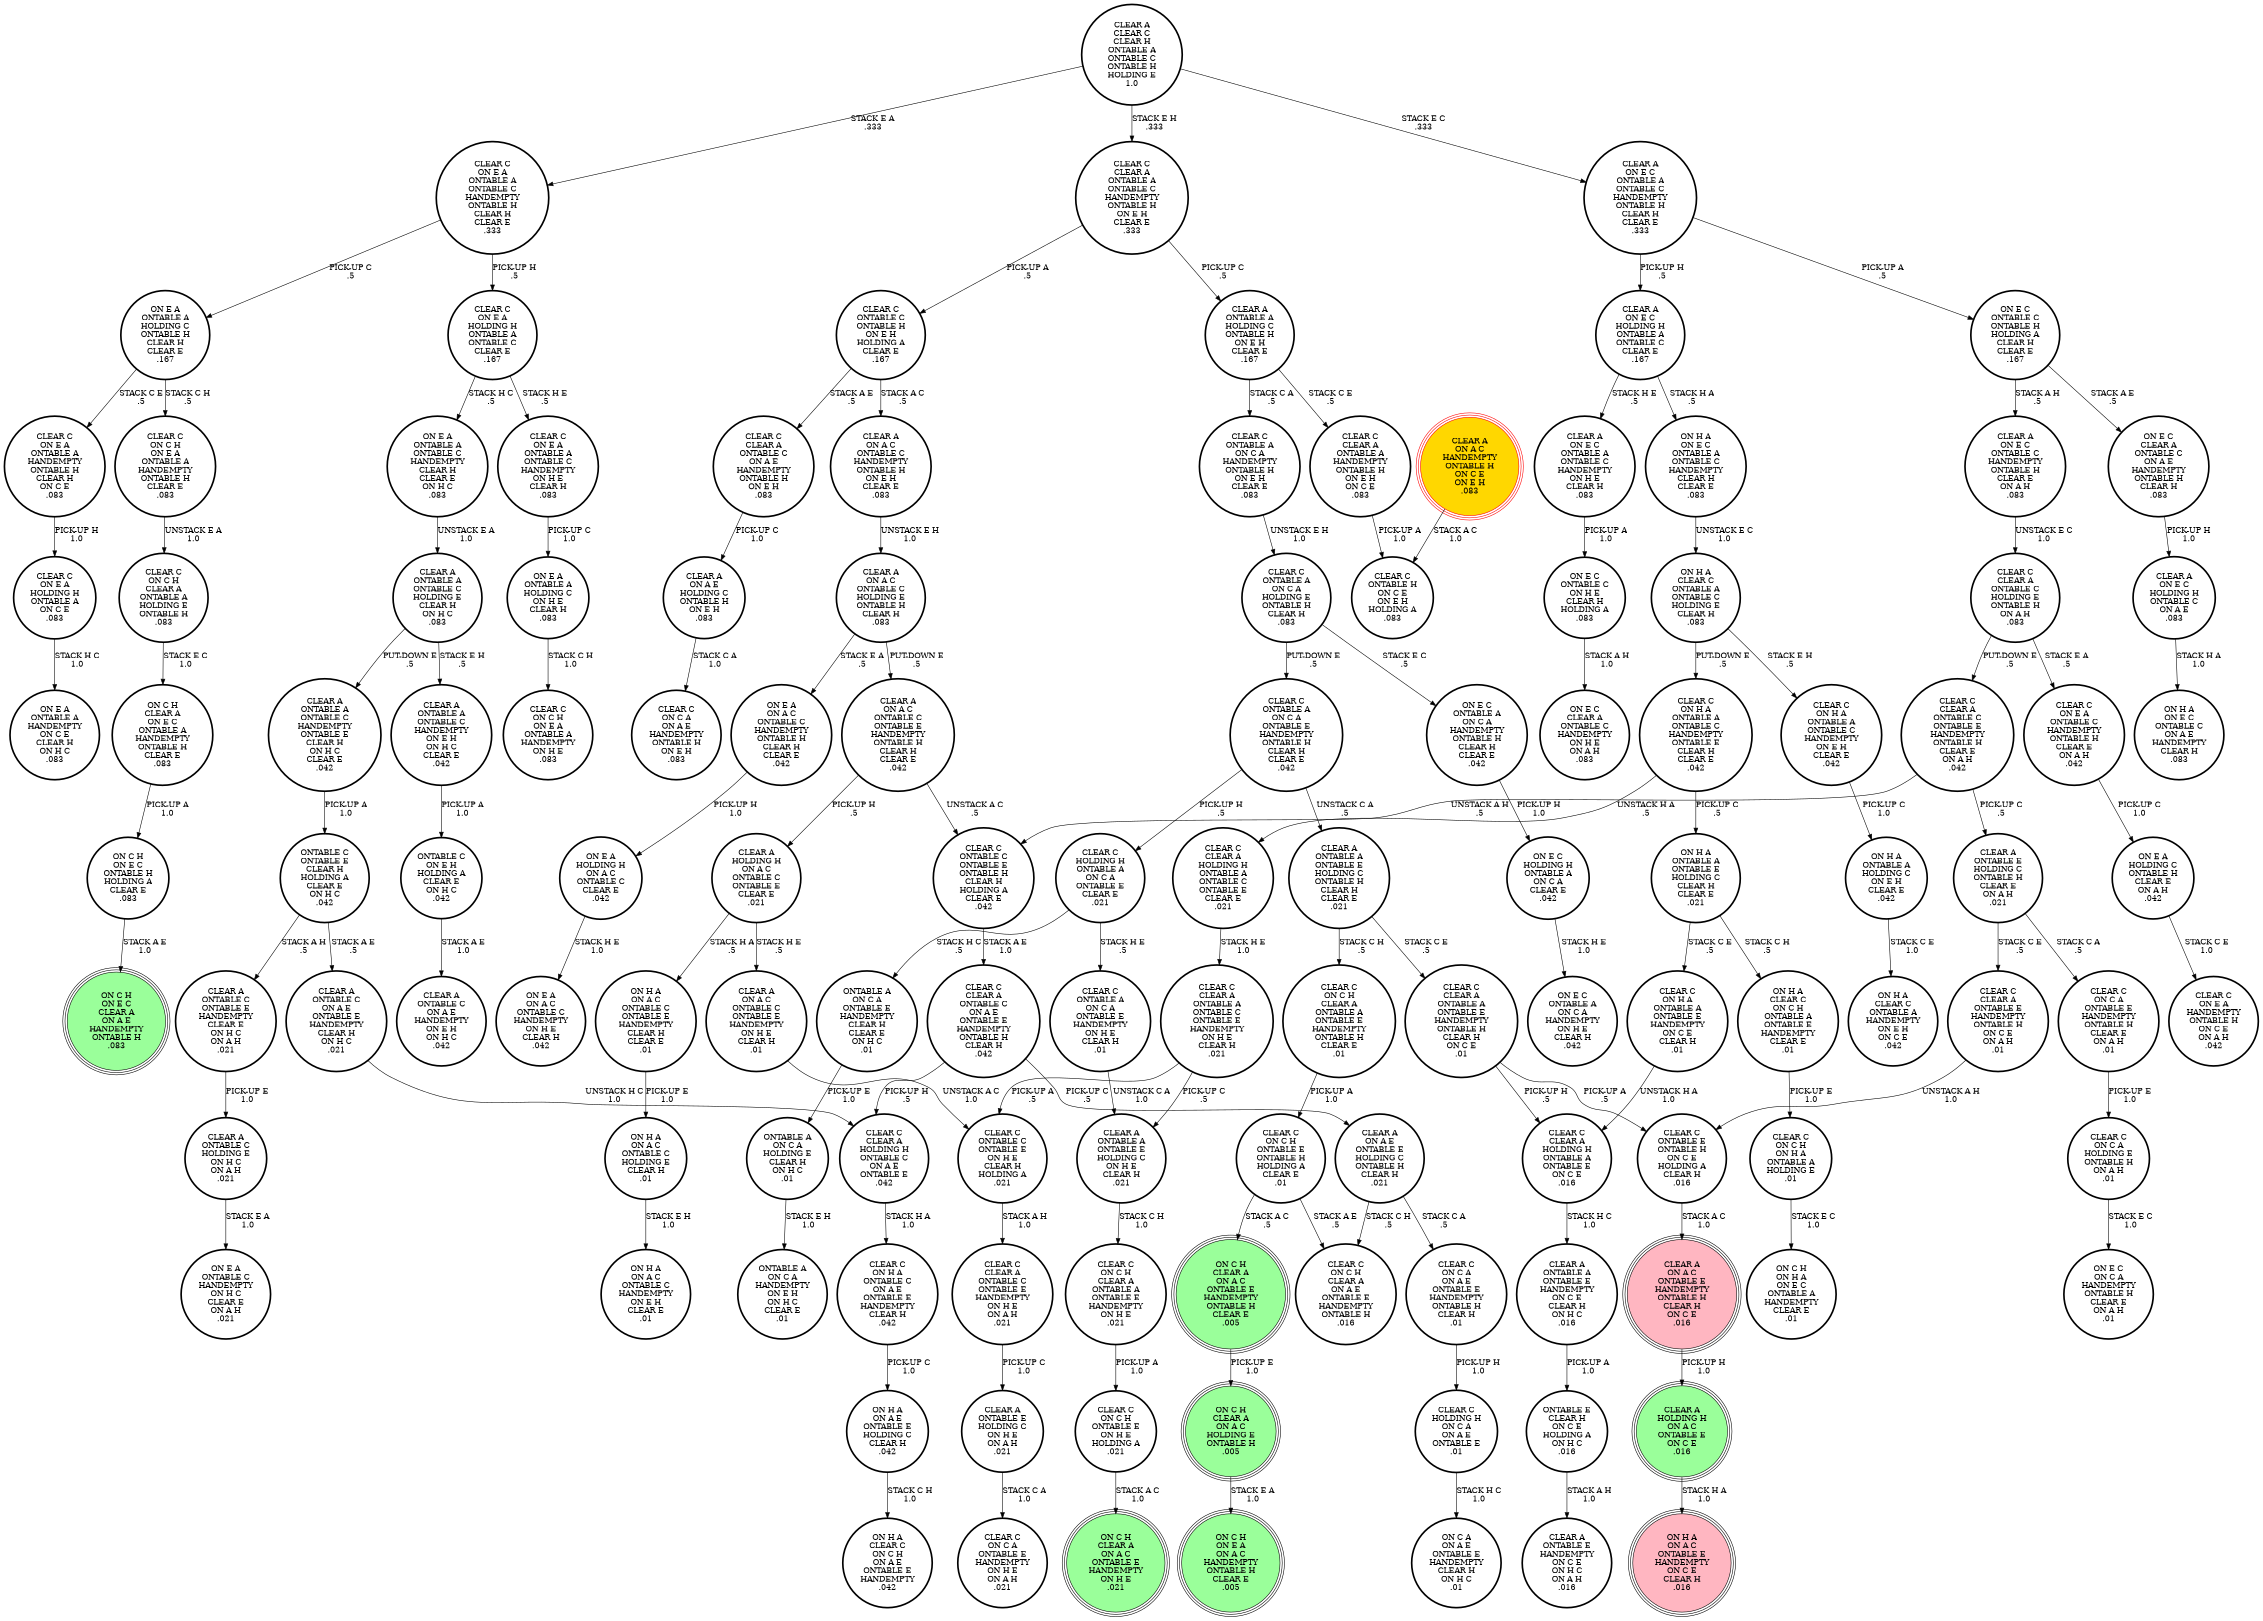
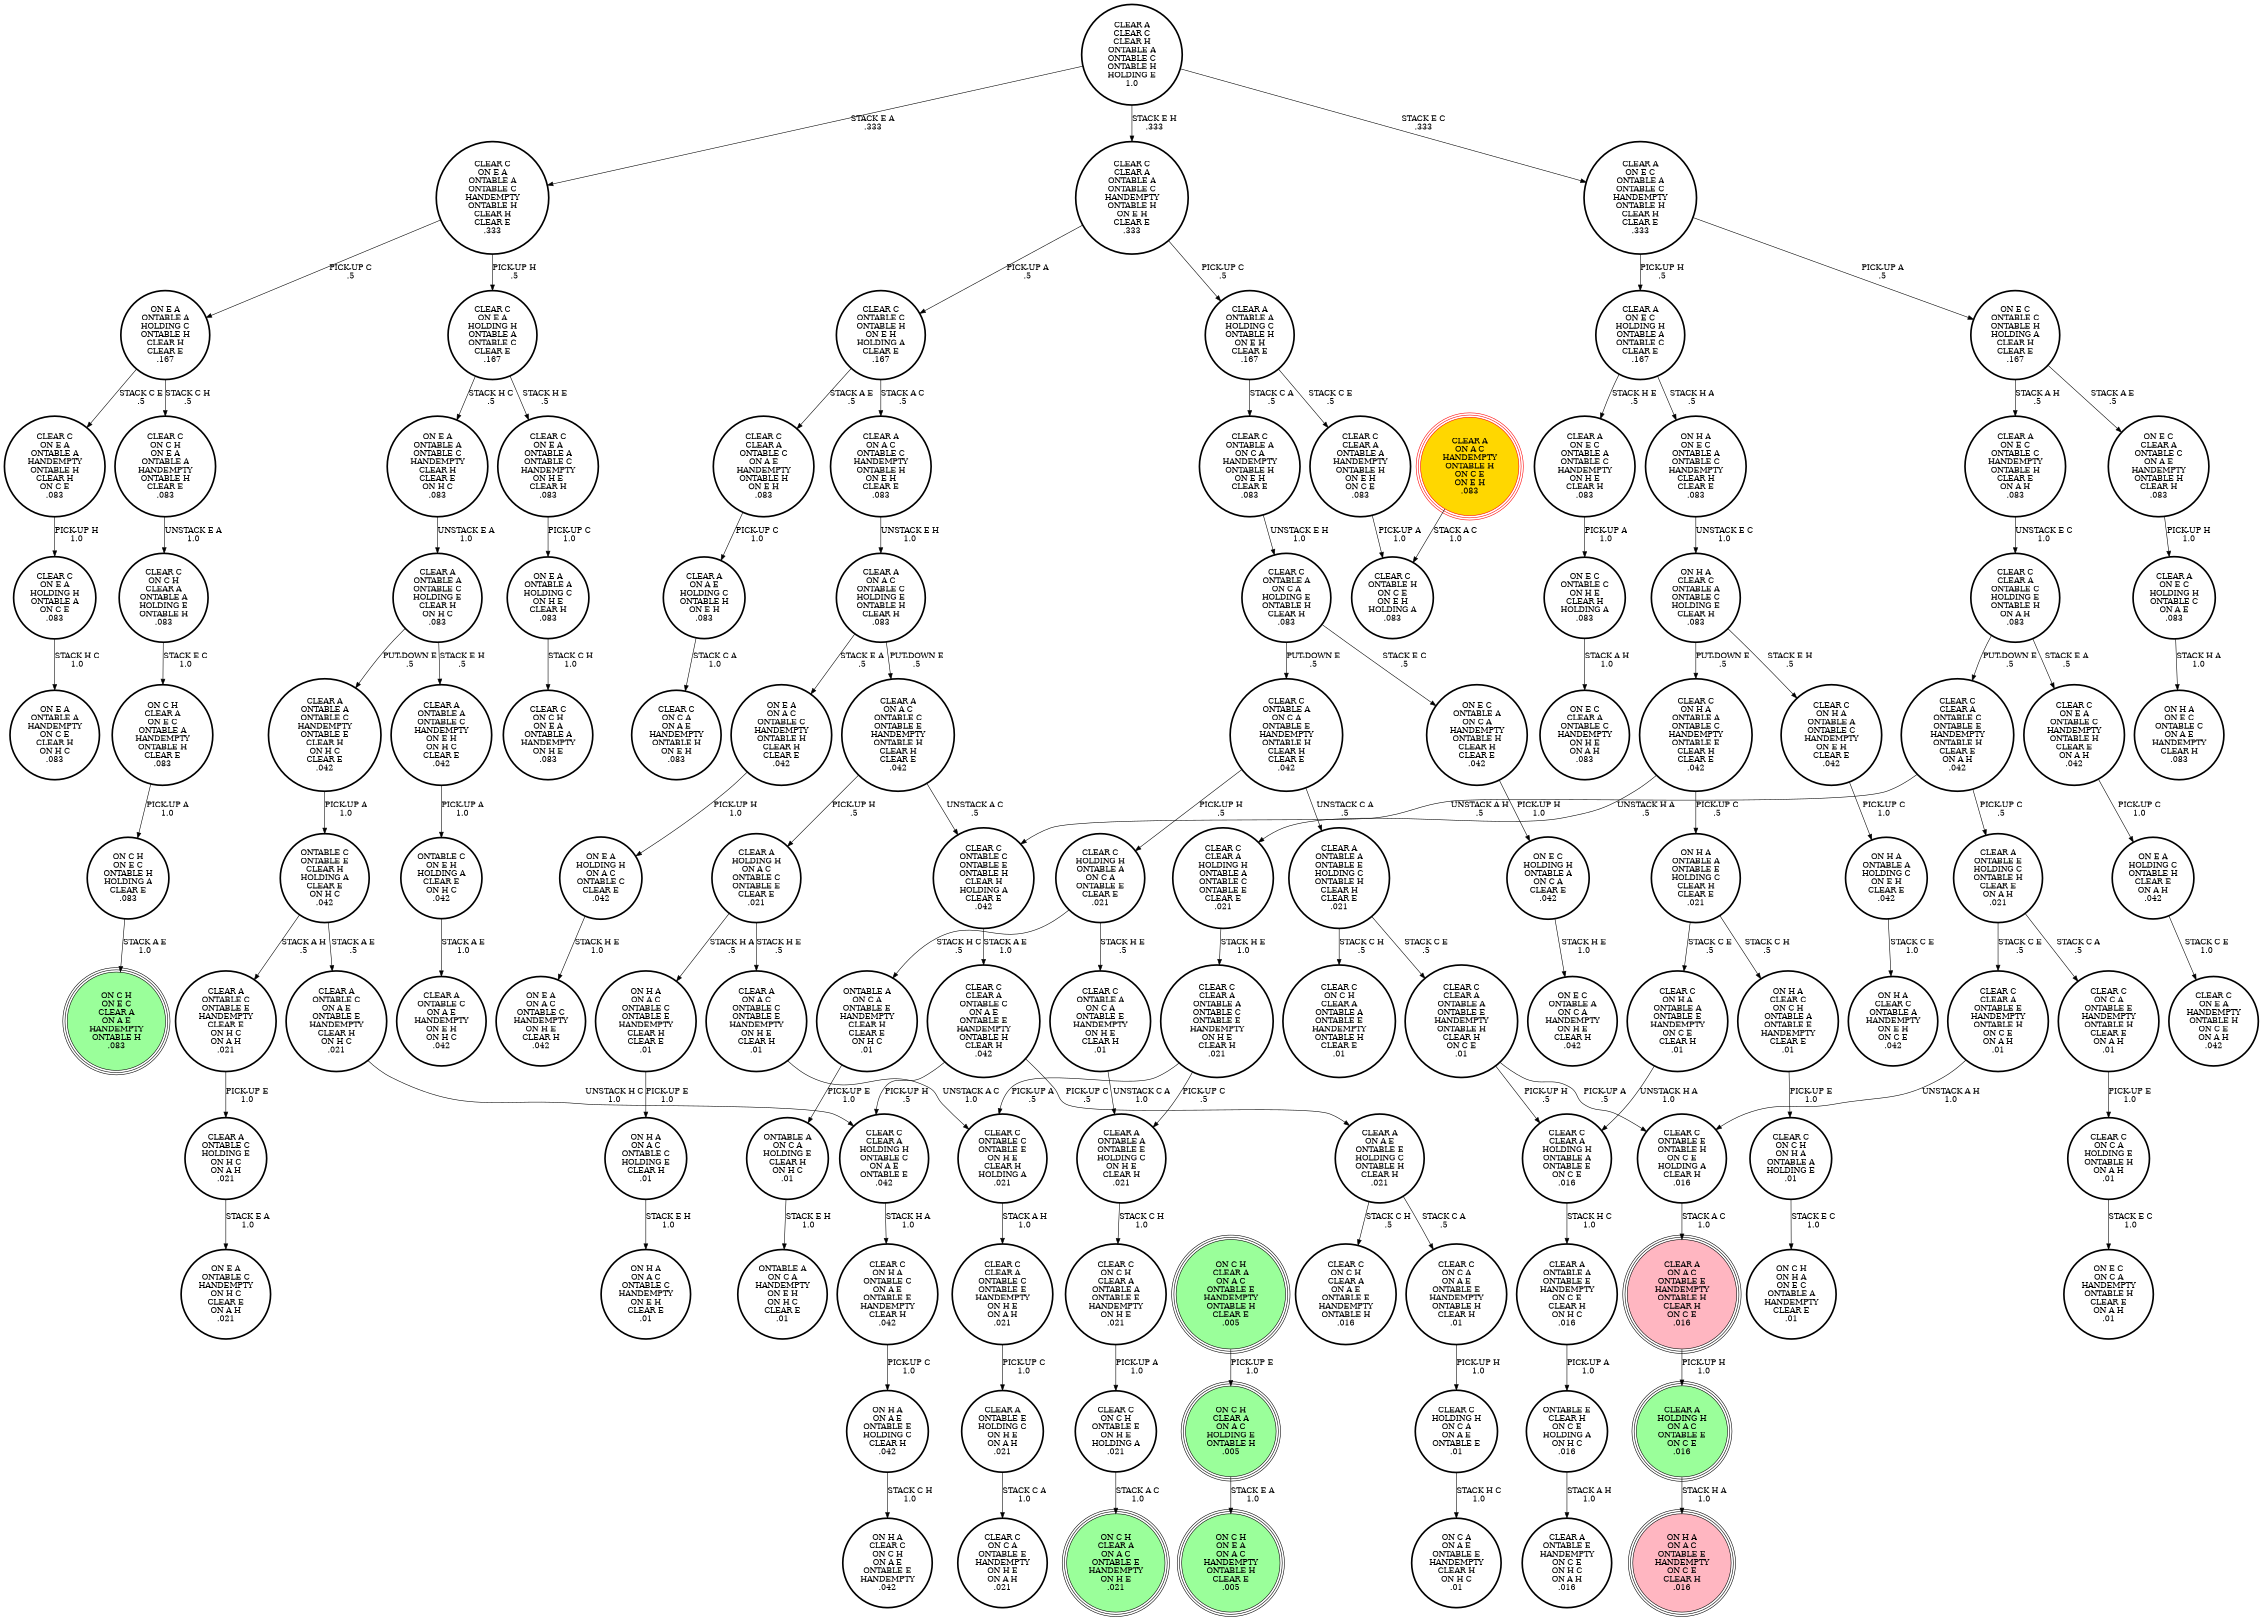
(1281, 1158) -> none
